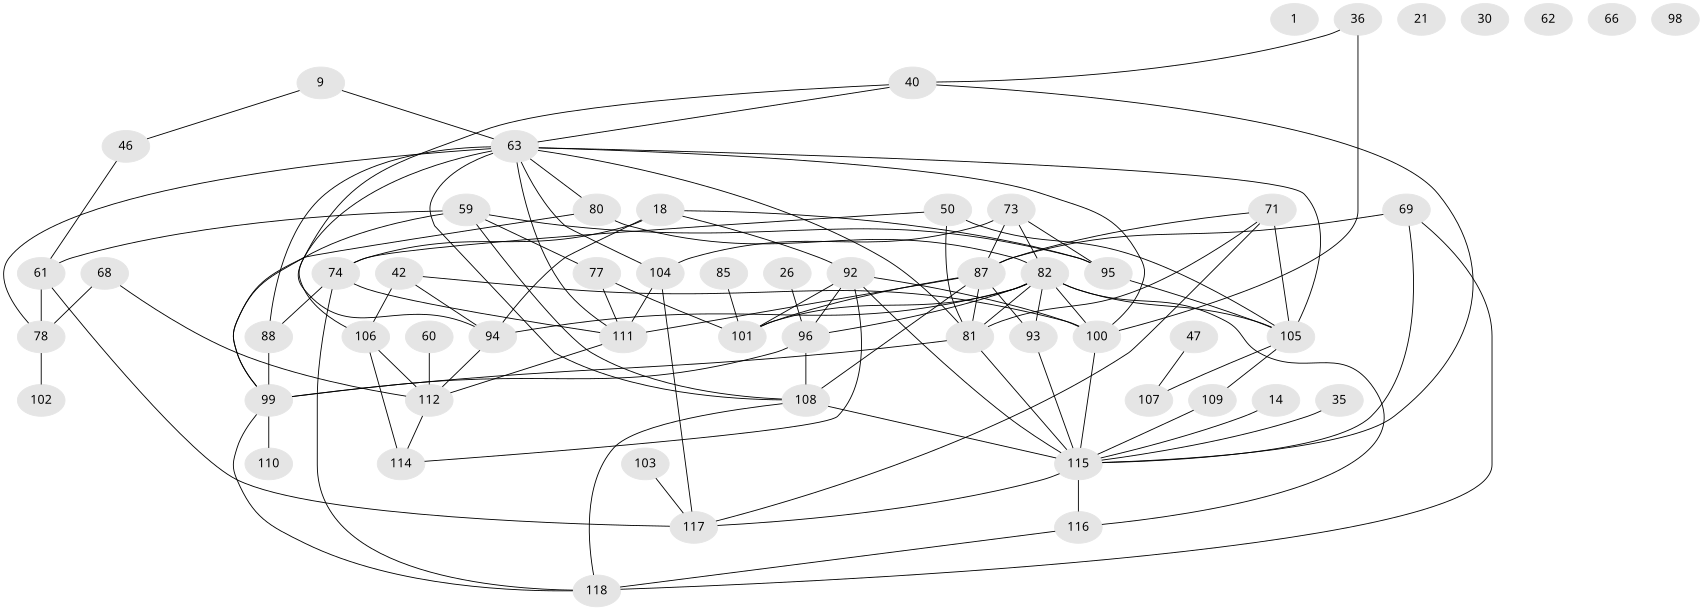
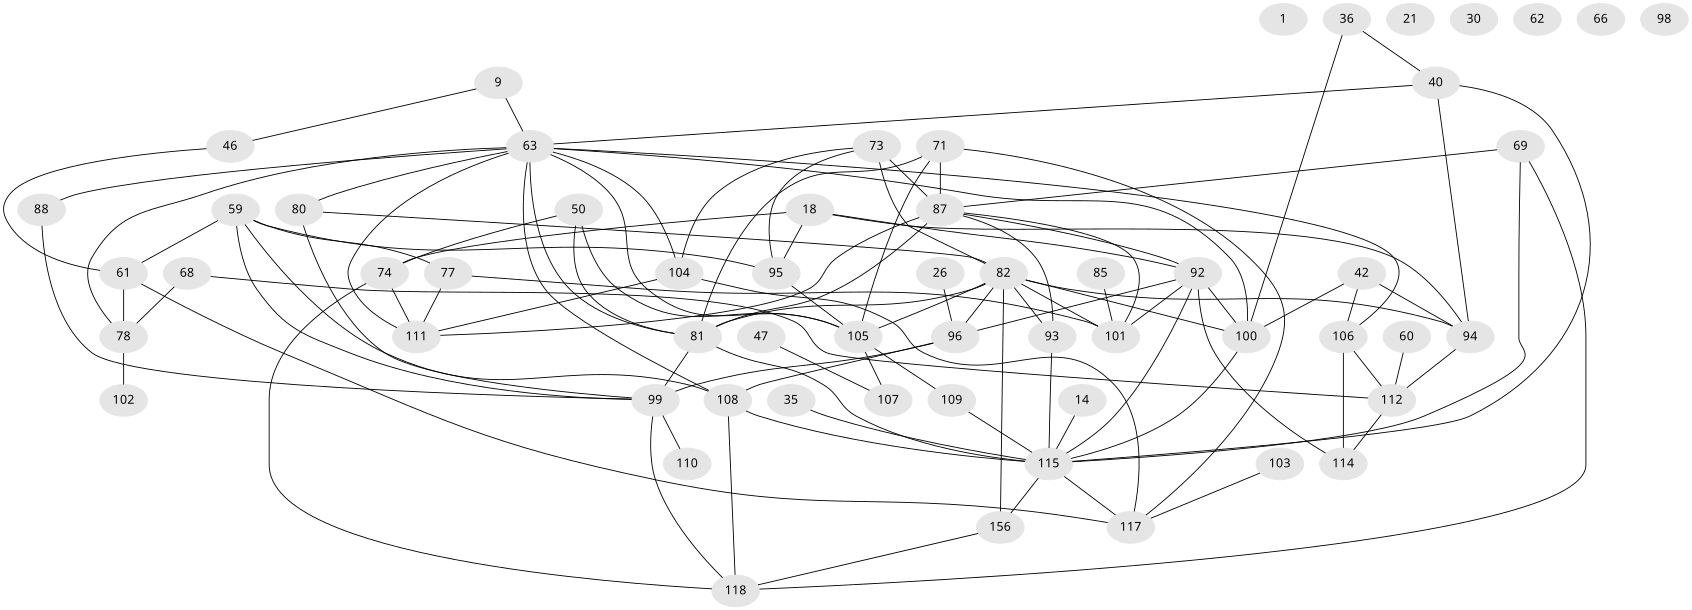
(302, 305) -> none
(894, 337) -> (1072, 234)
(526, 369) -> none
(1078, 527) -> (1000, 527)
